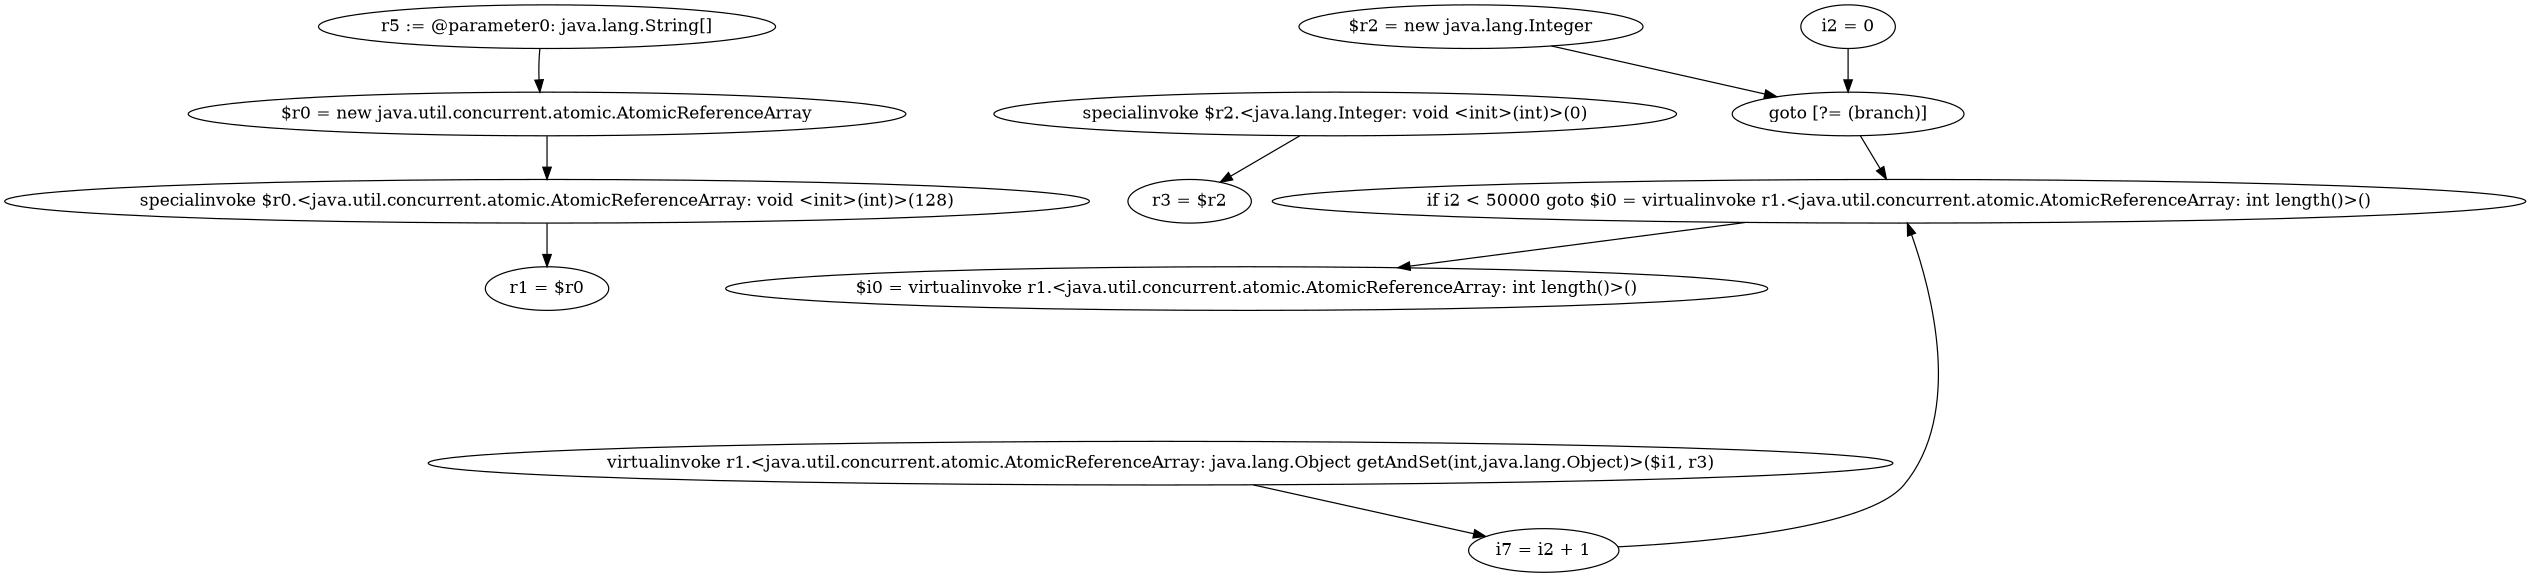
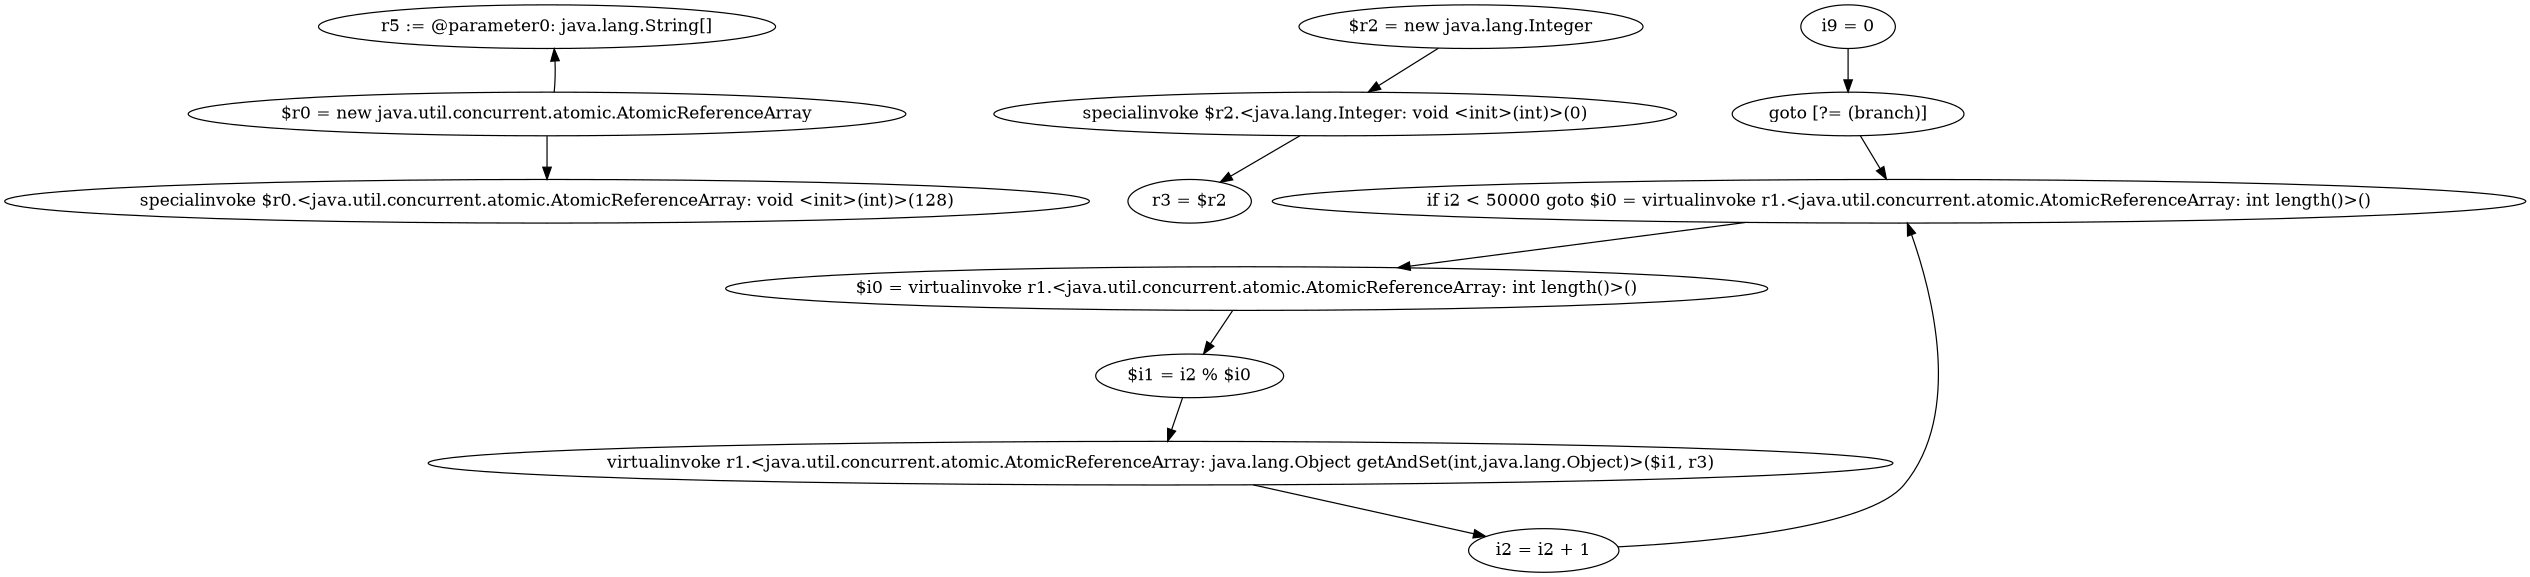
(1848, 27) -> (1848, 27)
(539, 64) -> (555, 77)
(1658, 70) -> (1409, 67)
(547, 289) -> none
none -> (1190, 376)
(1544, 550) -> (1544, 550)
